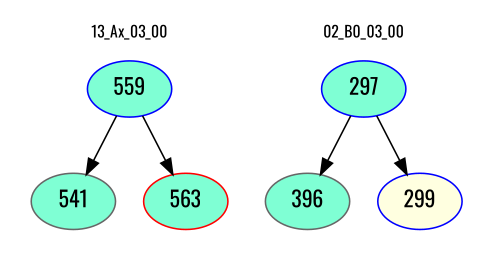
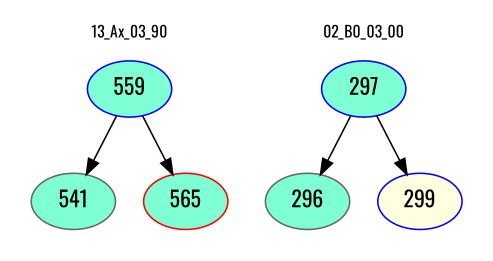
(130, 34) -> (130, 34)
(186, 201) -> (186, 201)
(308, 201) -> (308, 201)
